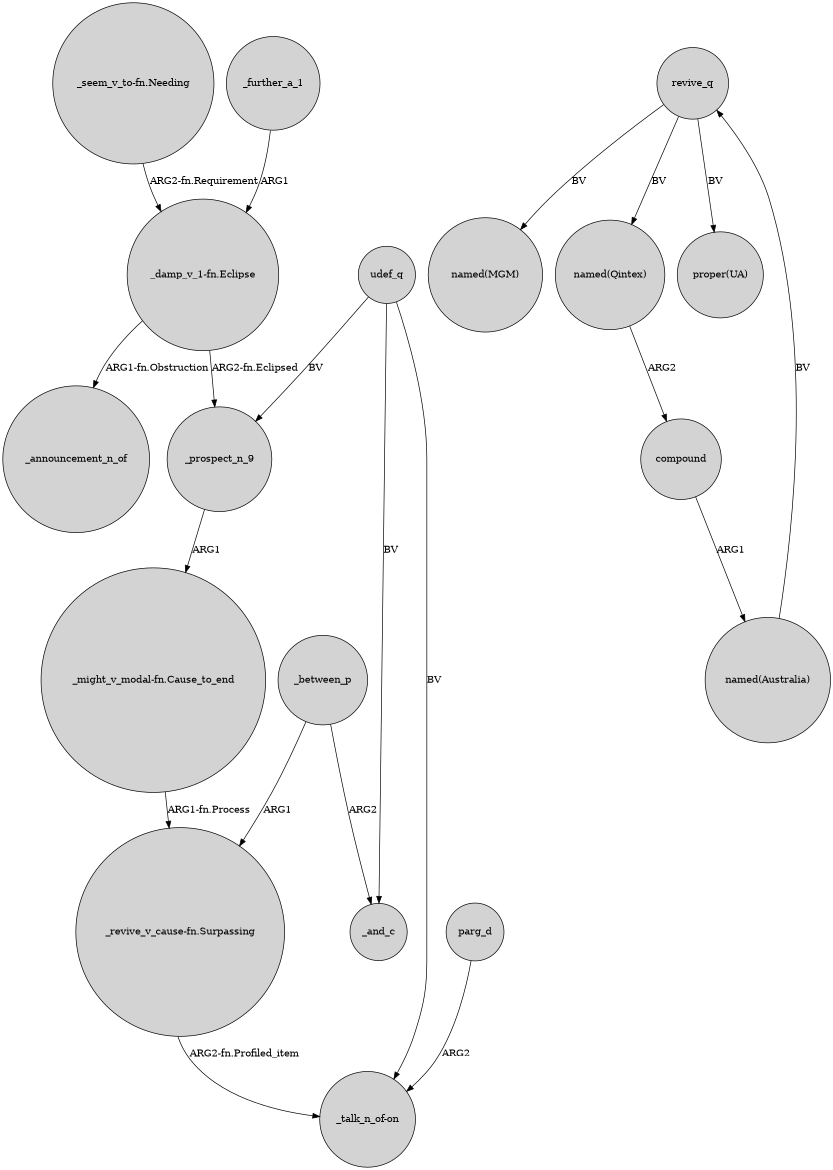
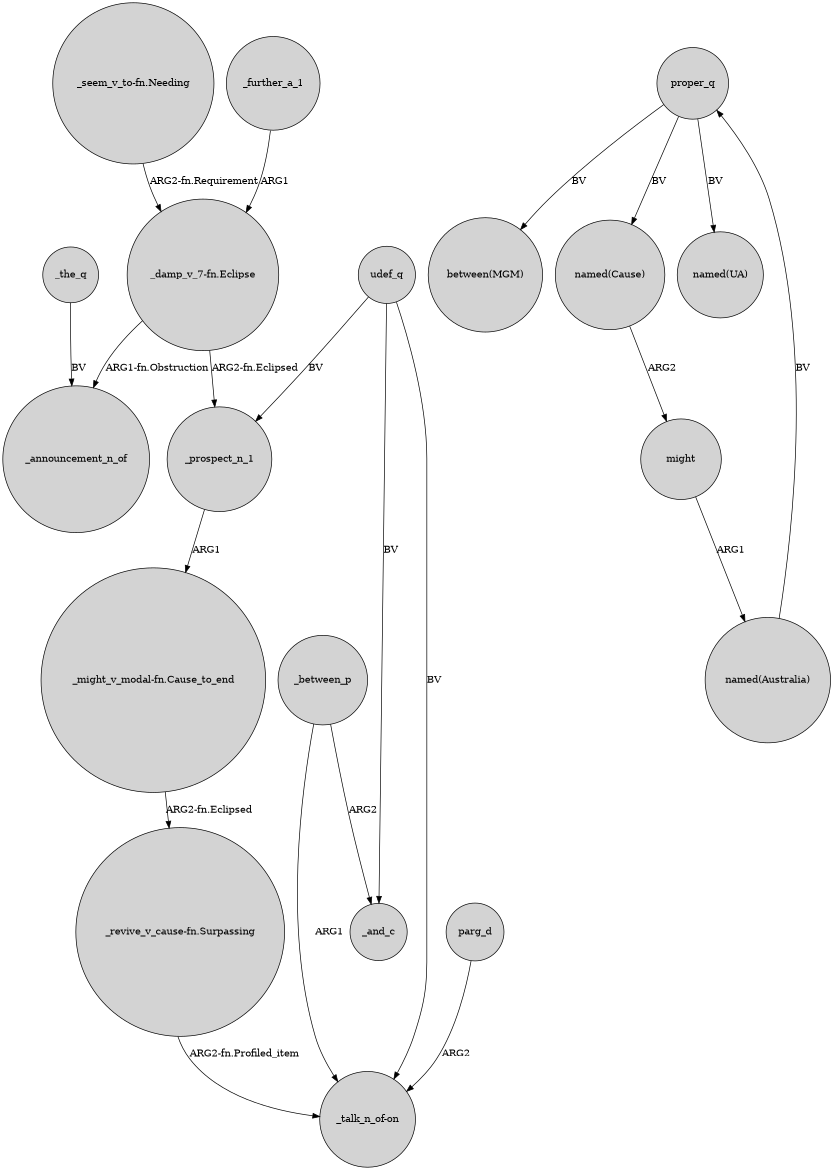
(693, 83) -> (693, 83)
none -> (71, 275)
(203, 275) -> (203, 275)
(485, 275) -> (485, 275)
(610, 275) -> (610, 275)
(720, 275) -> (720, 275)
(219, 459) -> (219, 459)
(681, 459) -> (681, 459)
(277, 782) -> (298, 902)
(209, 810) -> (209, 810)
